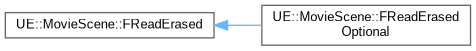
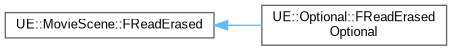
(366, 25) -> (354, 25)
